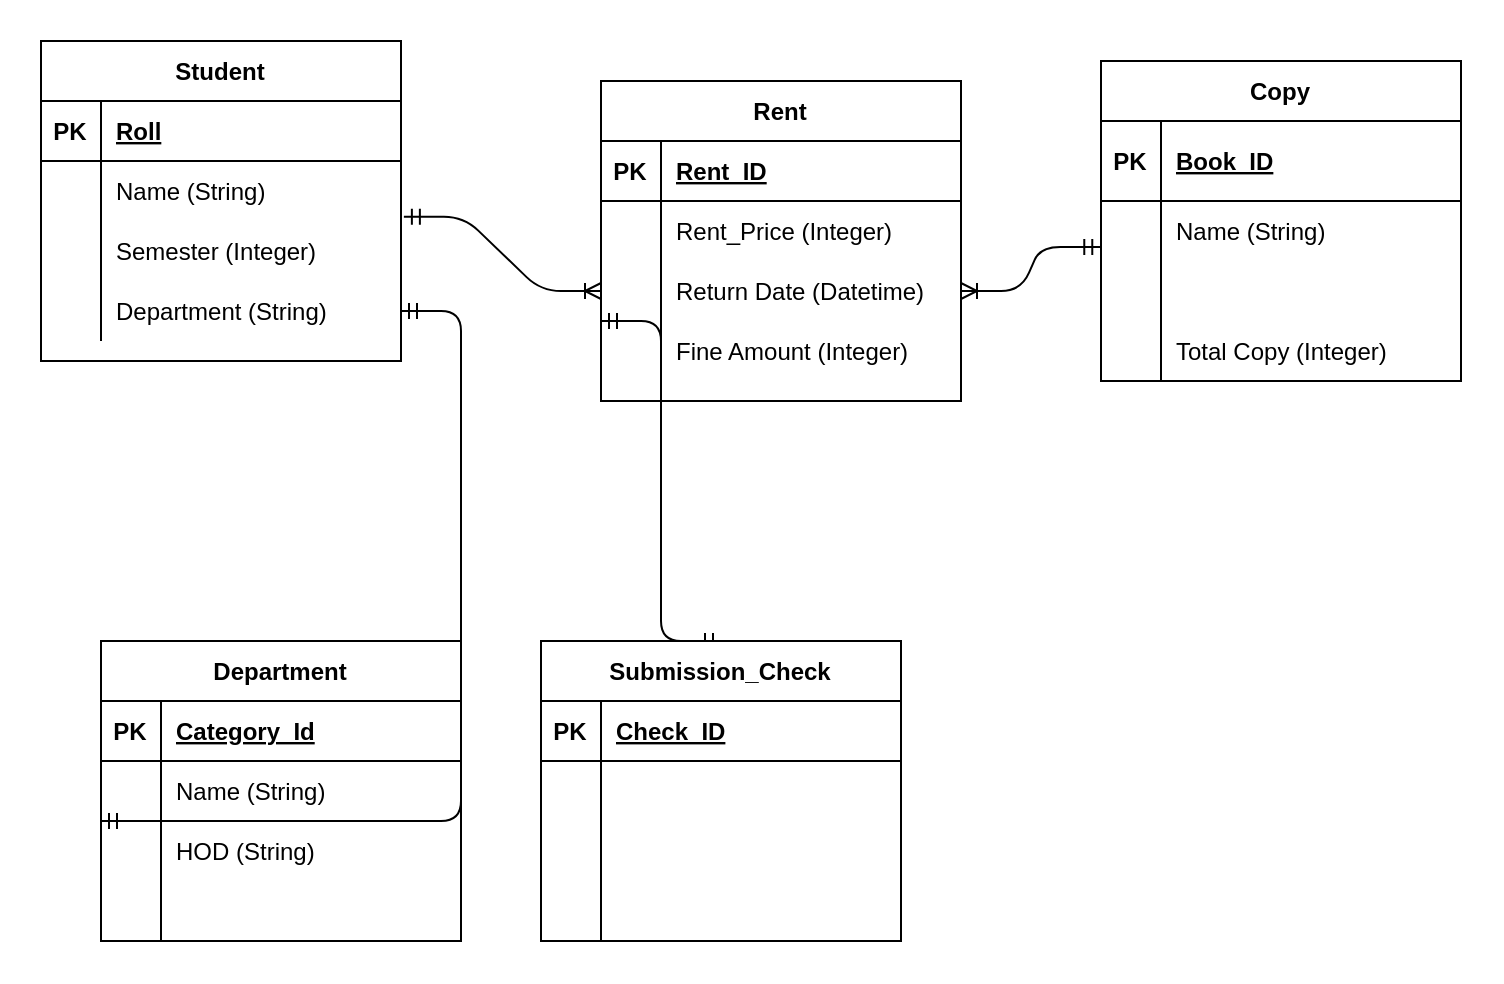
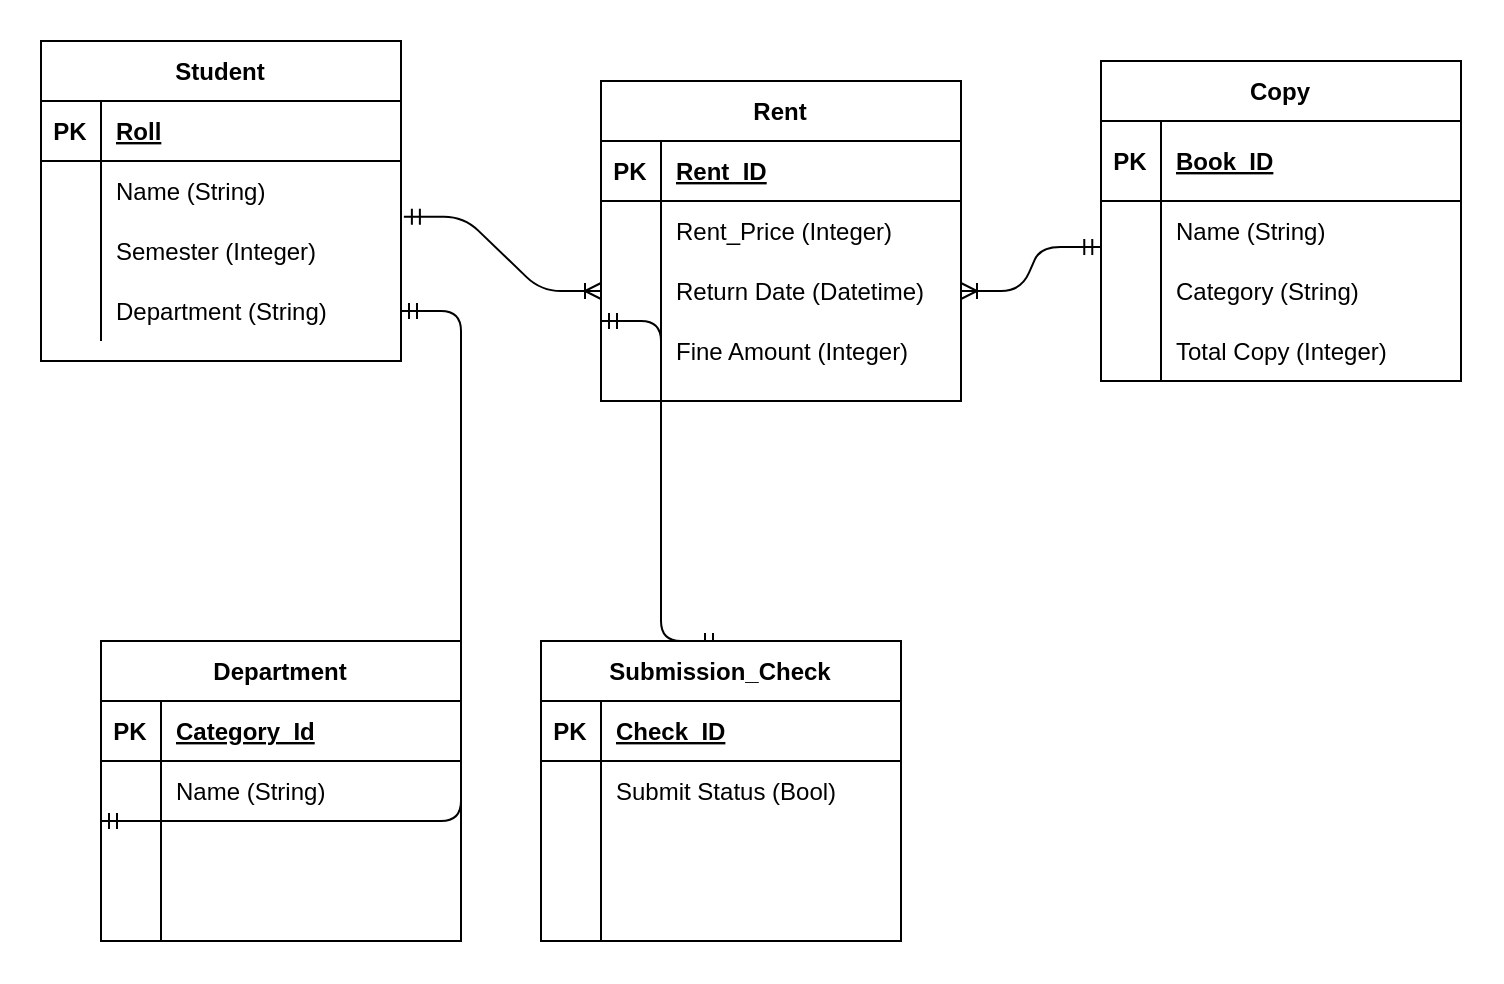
none -> (1311, 291)
none -> (751, 791)
(311, 851) -> none
